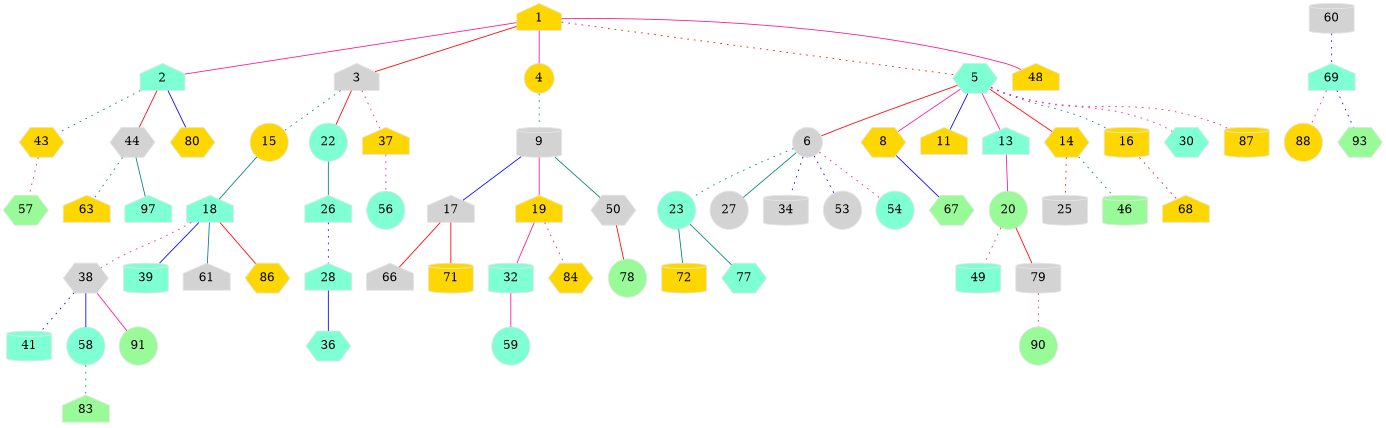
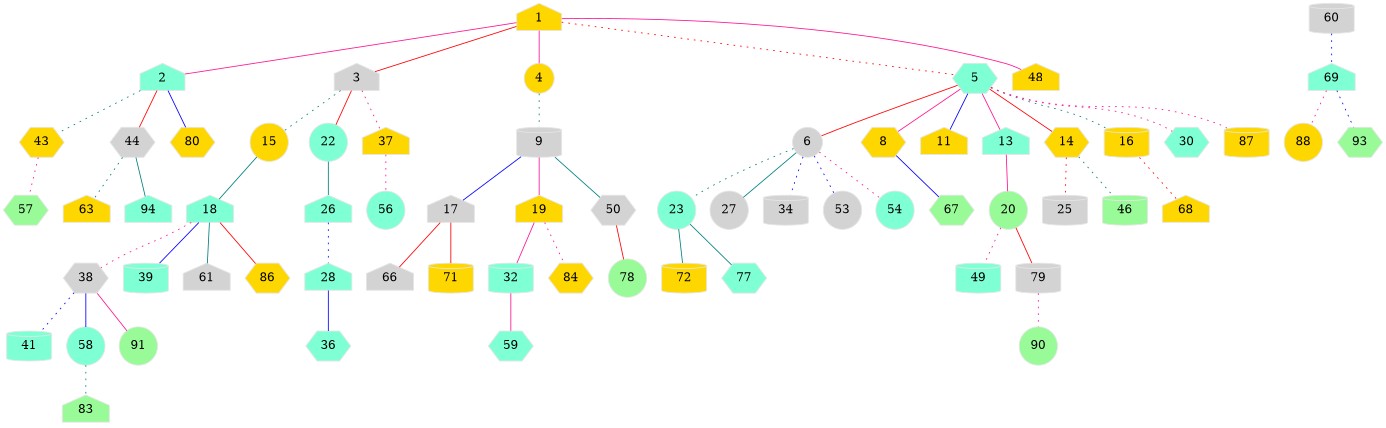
(148, 210) -> (148, 210)
(511, 346) -> (511, 346)
